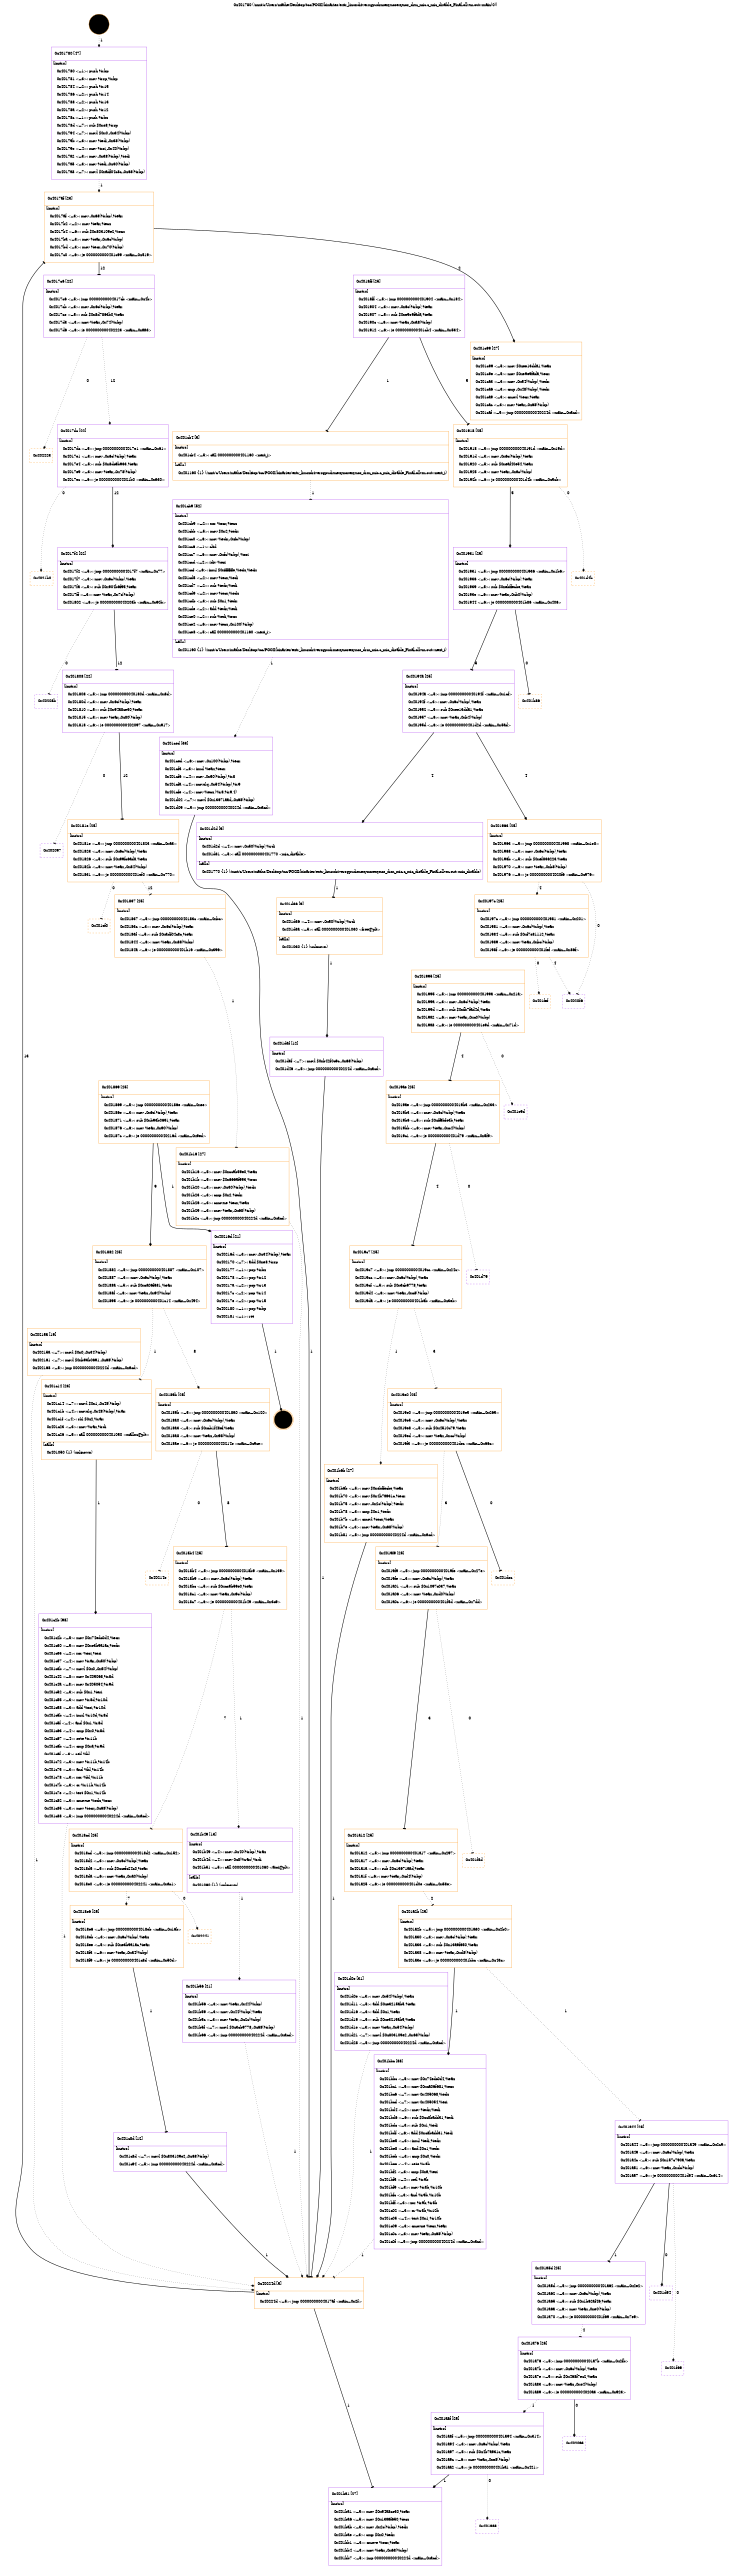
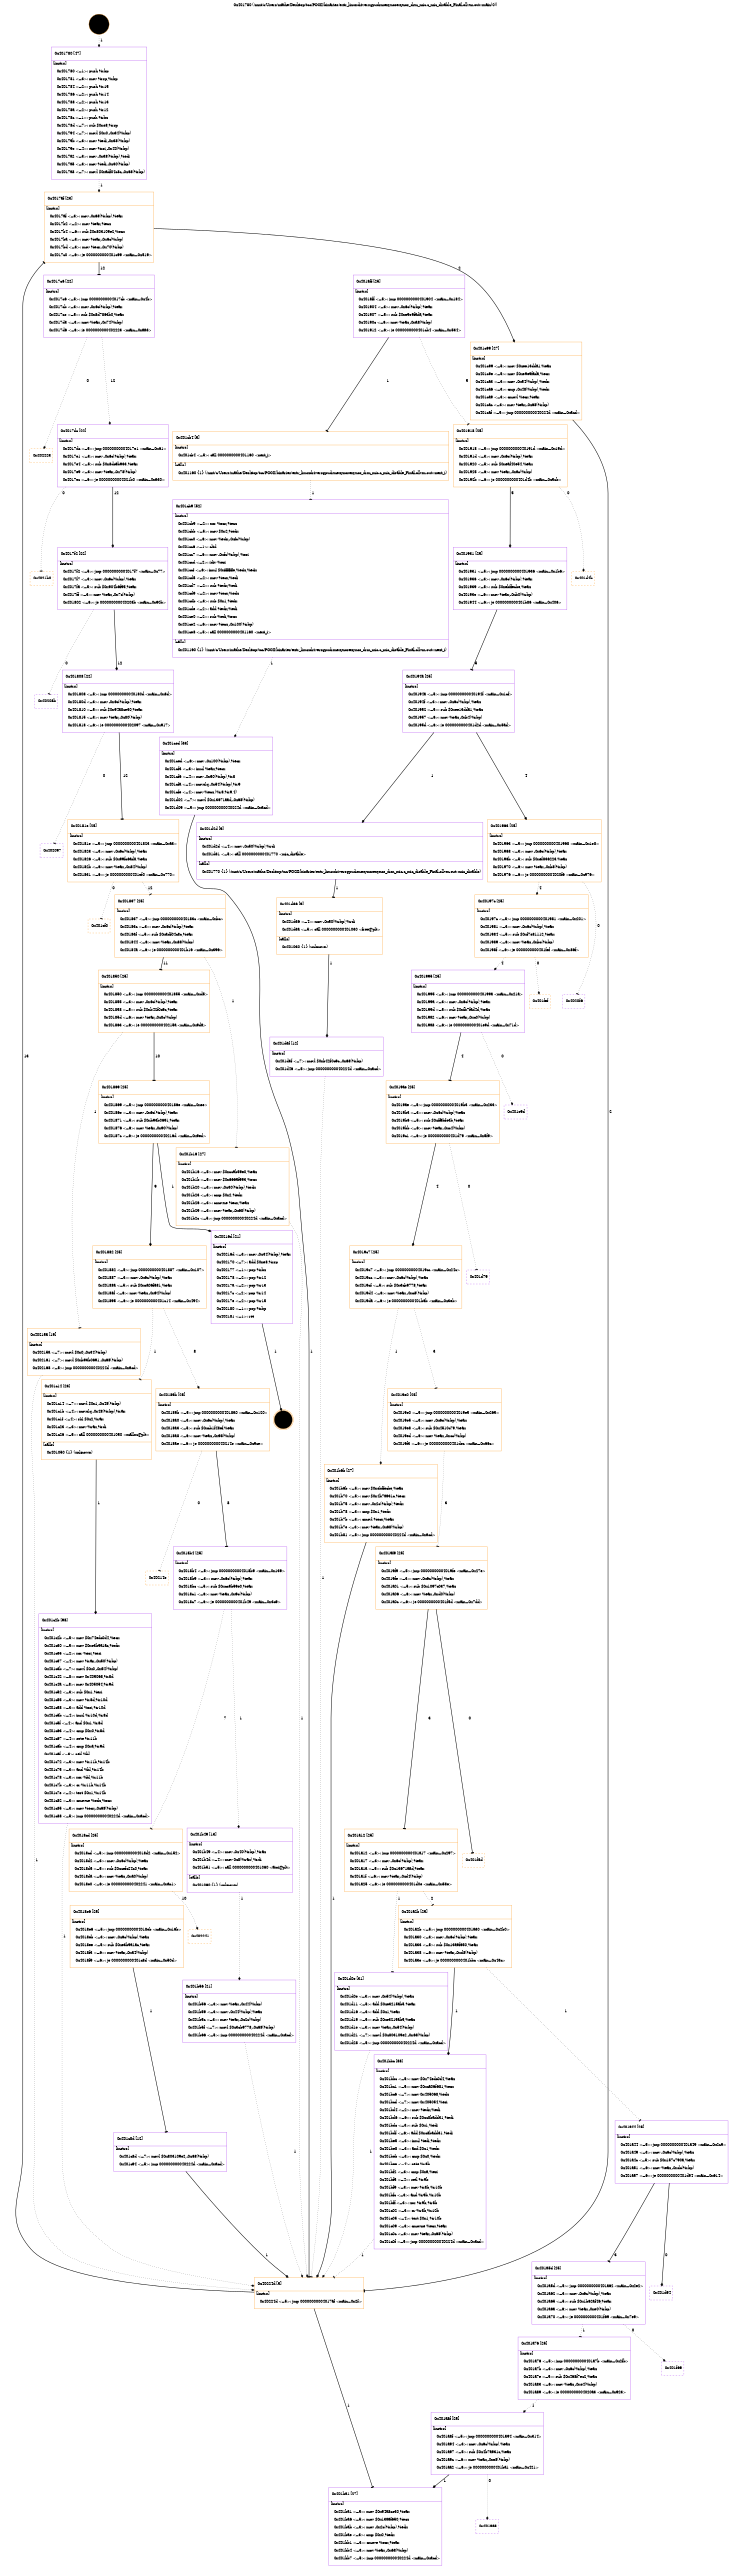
(440, 382) -> (440, 382)
(45, 526) -> (45, 526)
(115, 638) -> (115, 638)
(530, 701) -> none
(432, 776) -> (432, 776)
(559, 974) -> (501, 962)
none -> (154, 1001)
(468, 1001) -> (468, 1001)
(424, 1194) -> (424, 1194)
none -> (608, 1434)
(230, 1578) -> (230, 1578)
(503, 1578) -> none
(321, 1676) -> (321, 1676)
(454, 1730) -> (454, 1730)
(126, 1897) -> none
(184, 1899) -> (184, 1899)
none -> (394, 1931)
(615, 2255) -> (615, 2255)
(675, 2271) -> (643, 2342)
(583, 2330) -> (583, 2330)
(574, 2443) -> none
